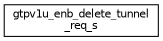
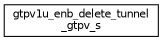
(81, 21) -> (81, 21)
